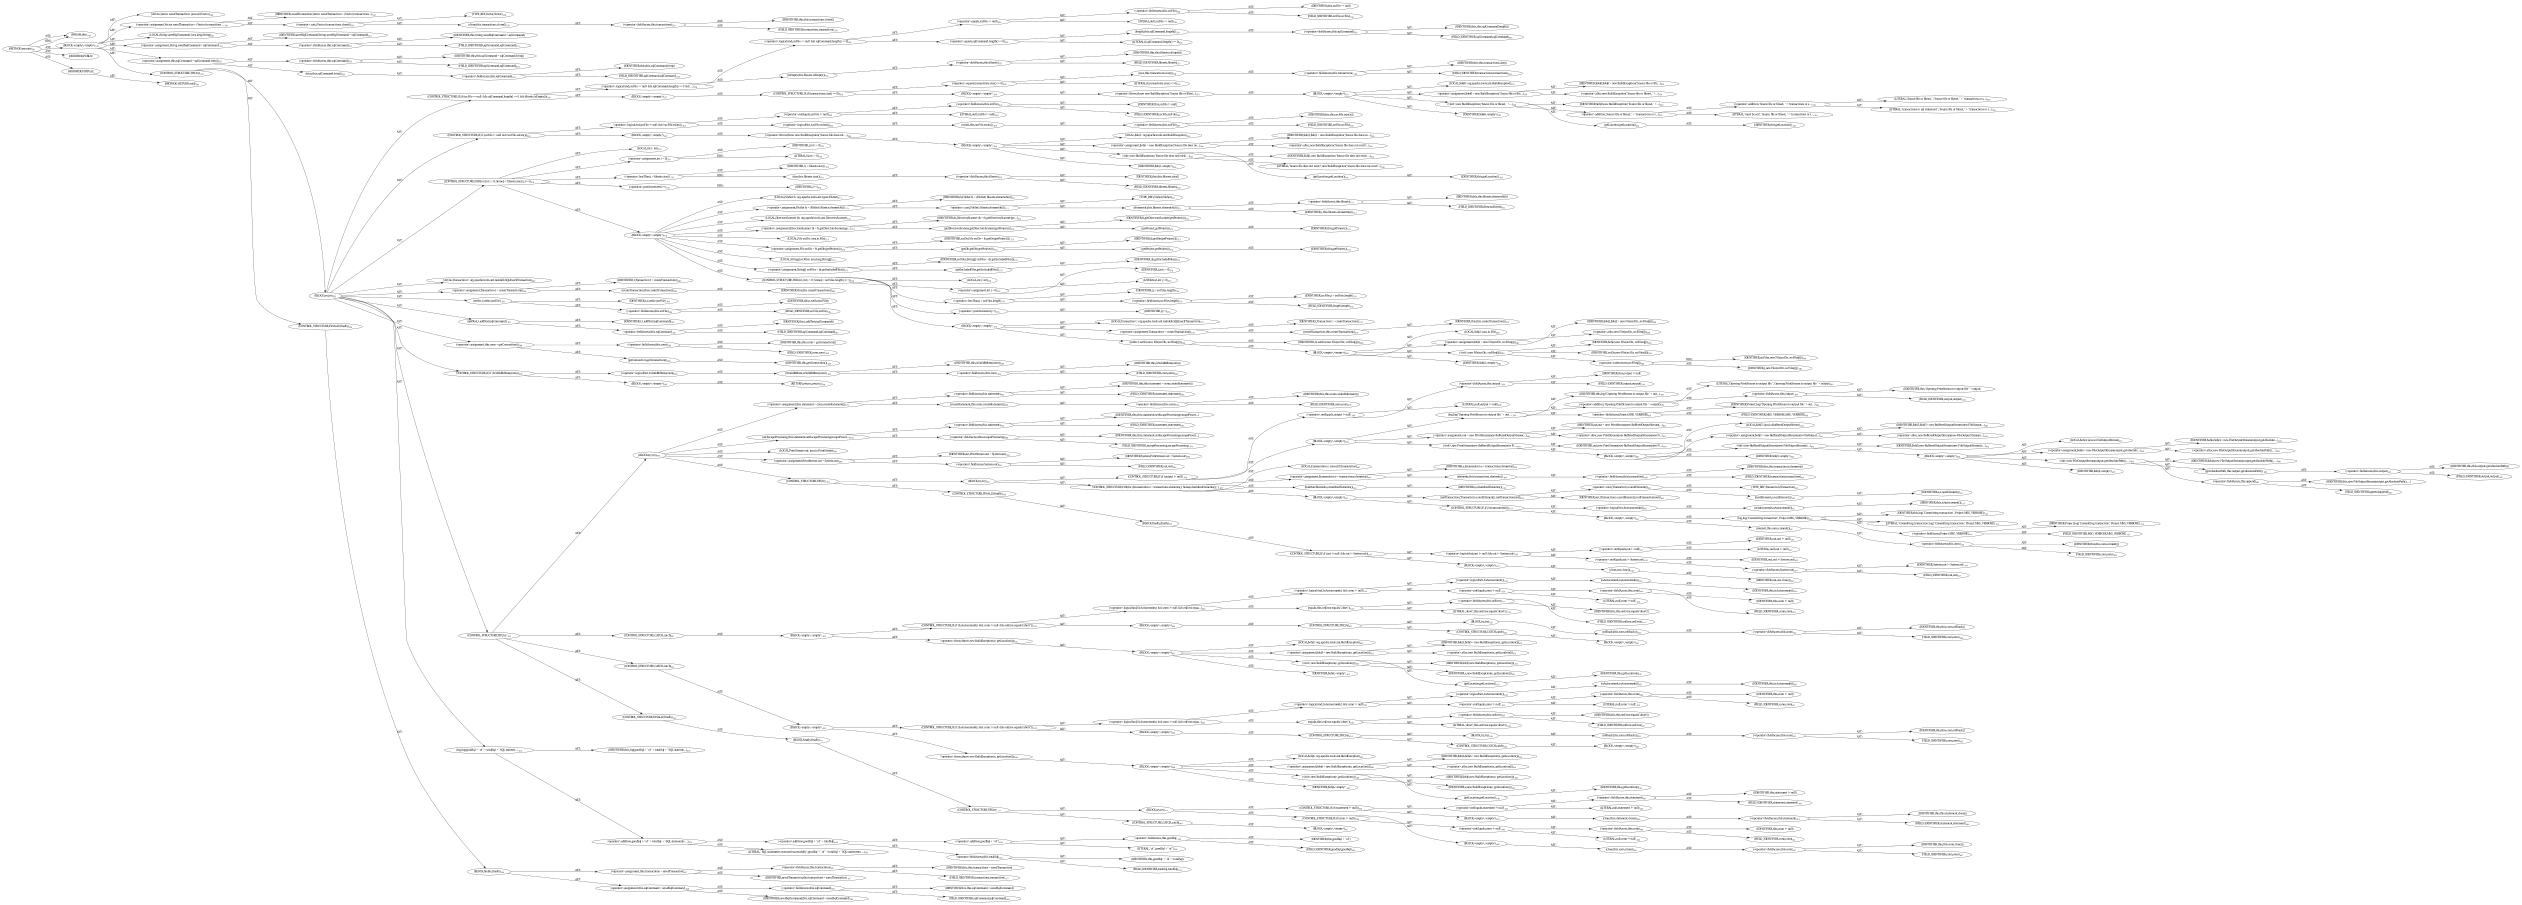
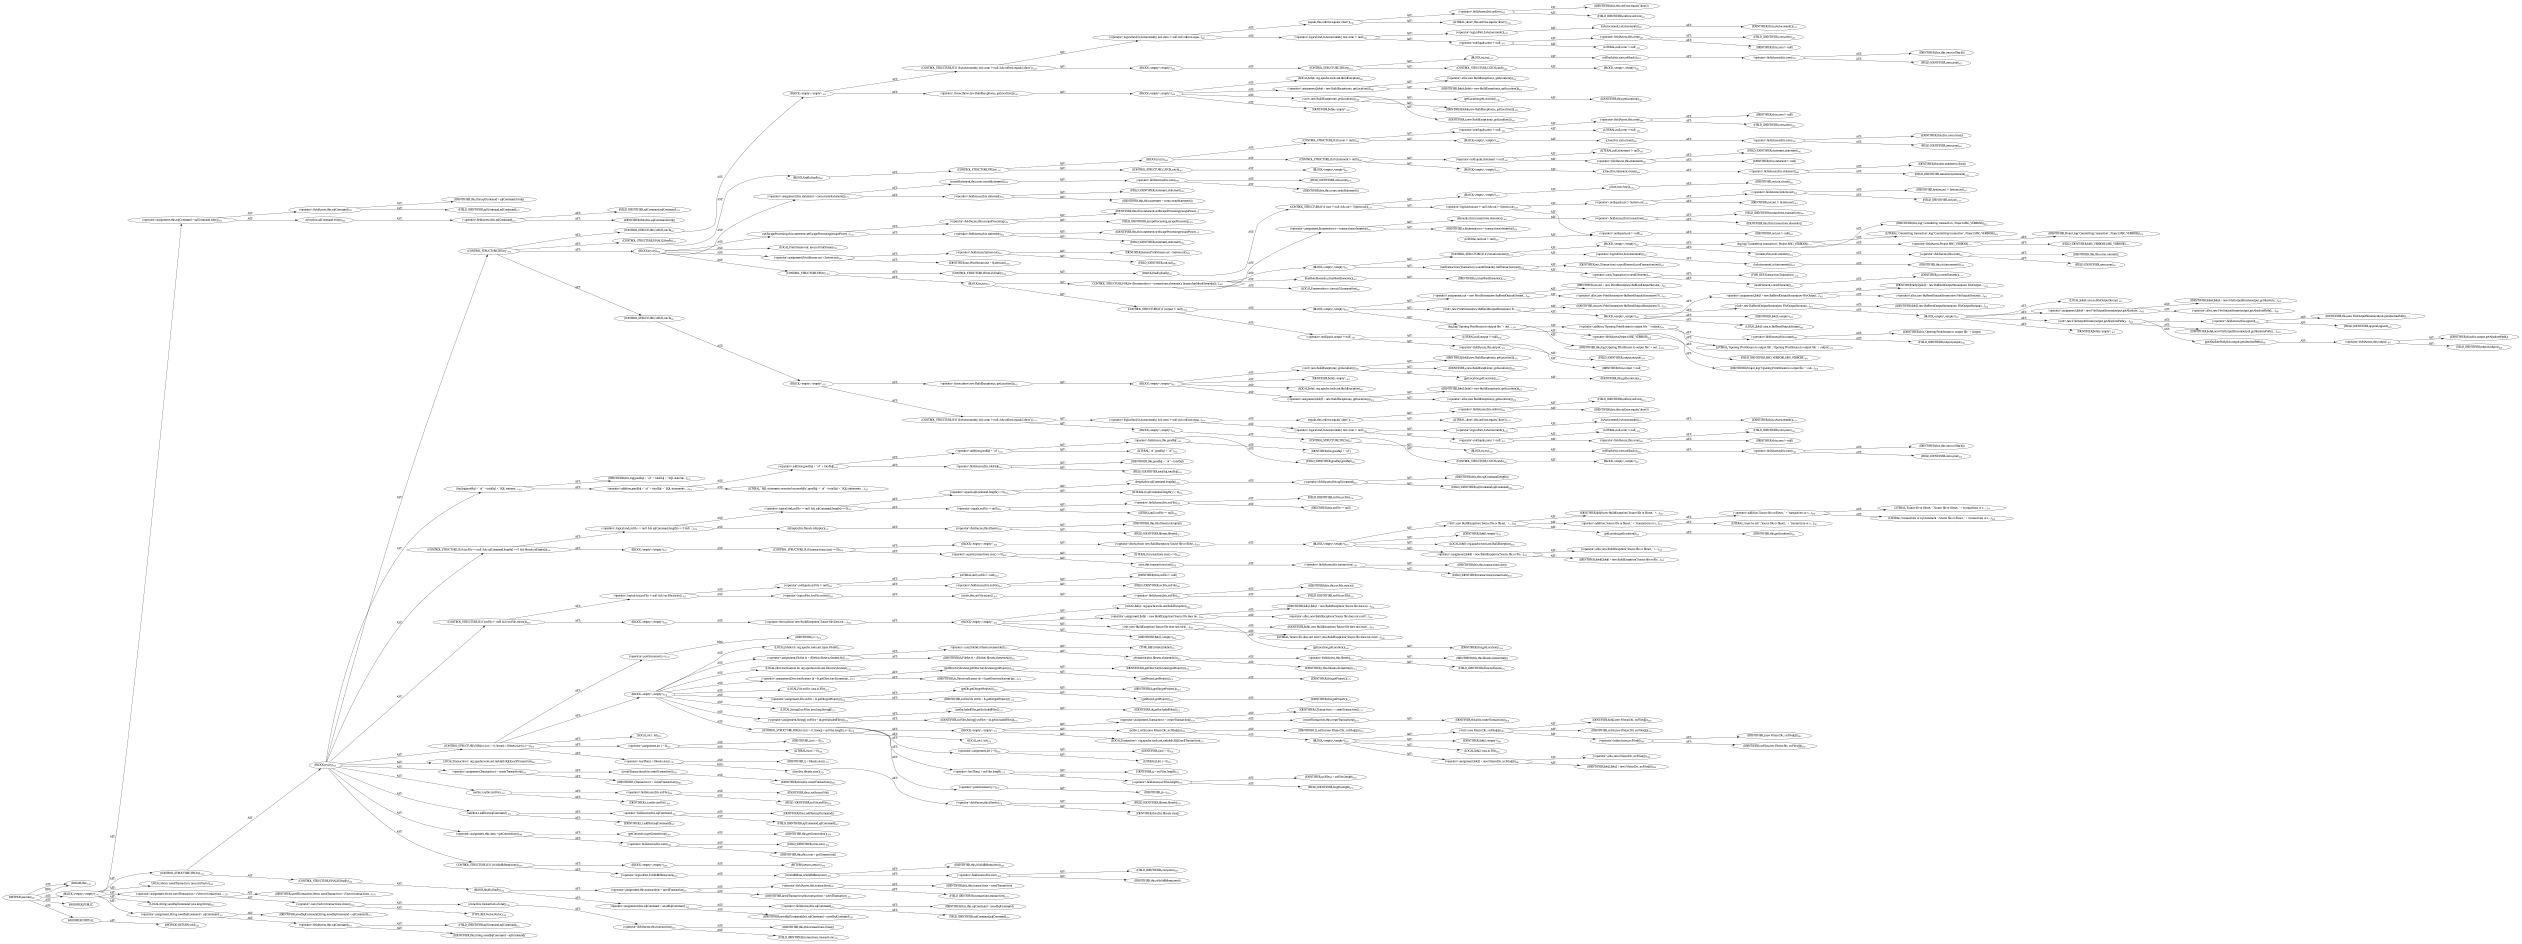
(721, 156) -> (721, 747)
(1690, 359) -> (1689, 742)
(1700, 550) -> (1548, 237)
